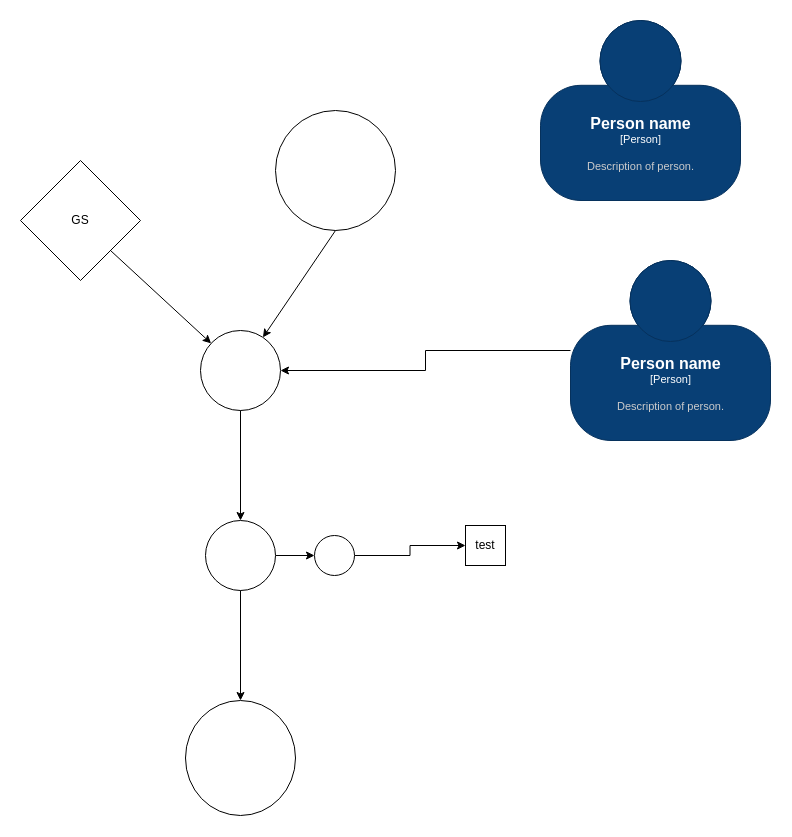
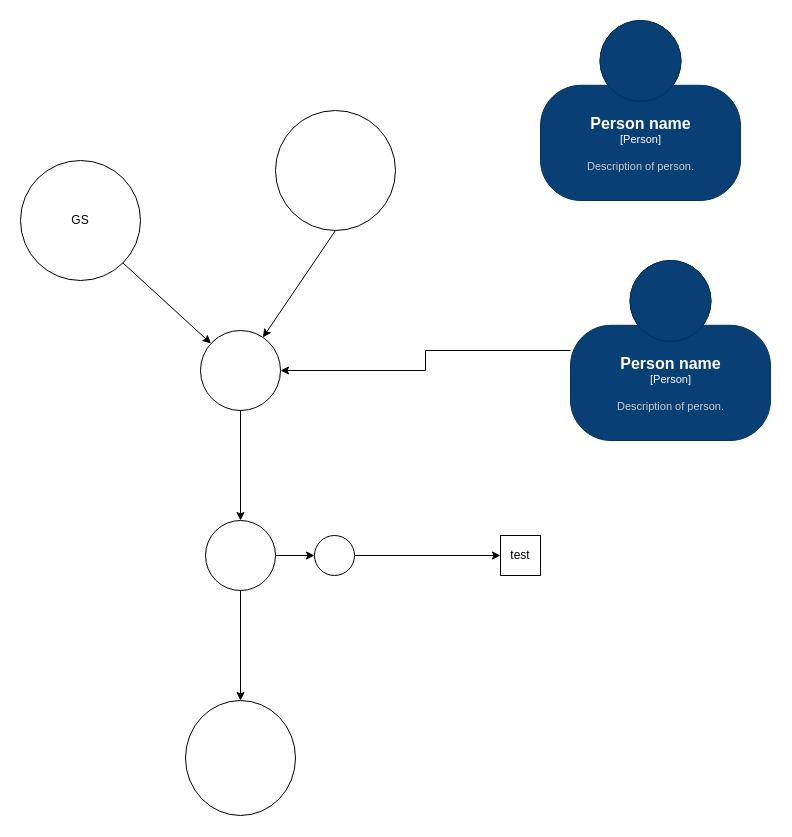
(81, 221) -> (81, 221)
(486, 546) -> (521, 556)
